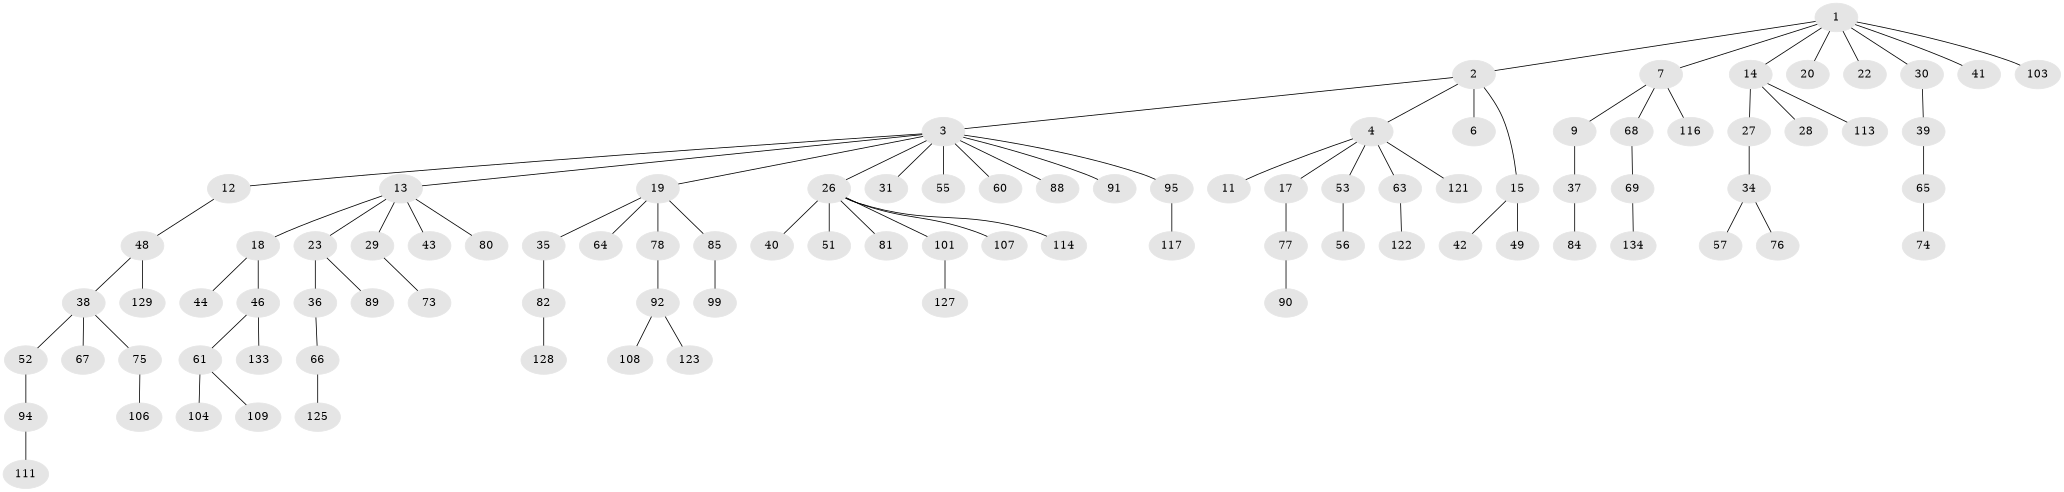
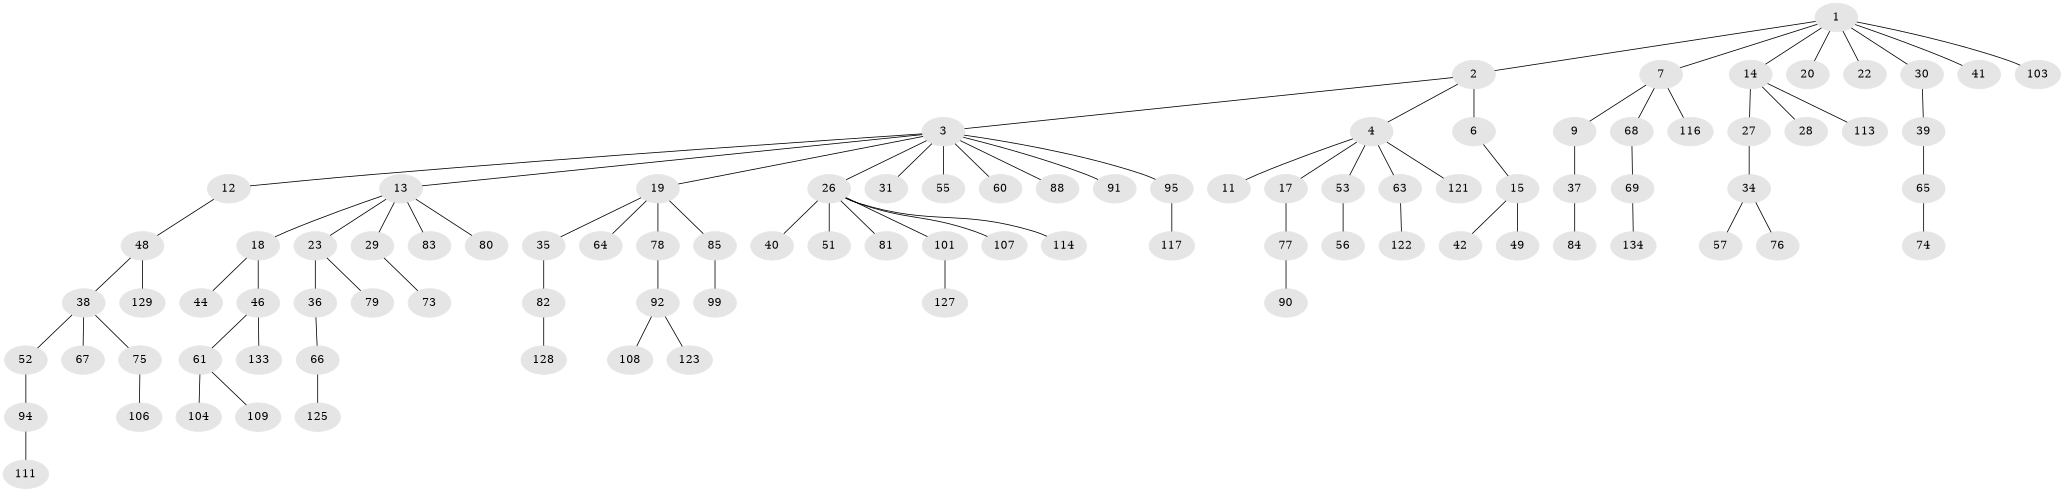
(1507, 128) -> (1496, 160)
(430, 246) -> (430, 246)
(372, 303) -> (372, 303)
